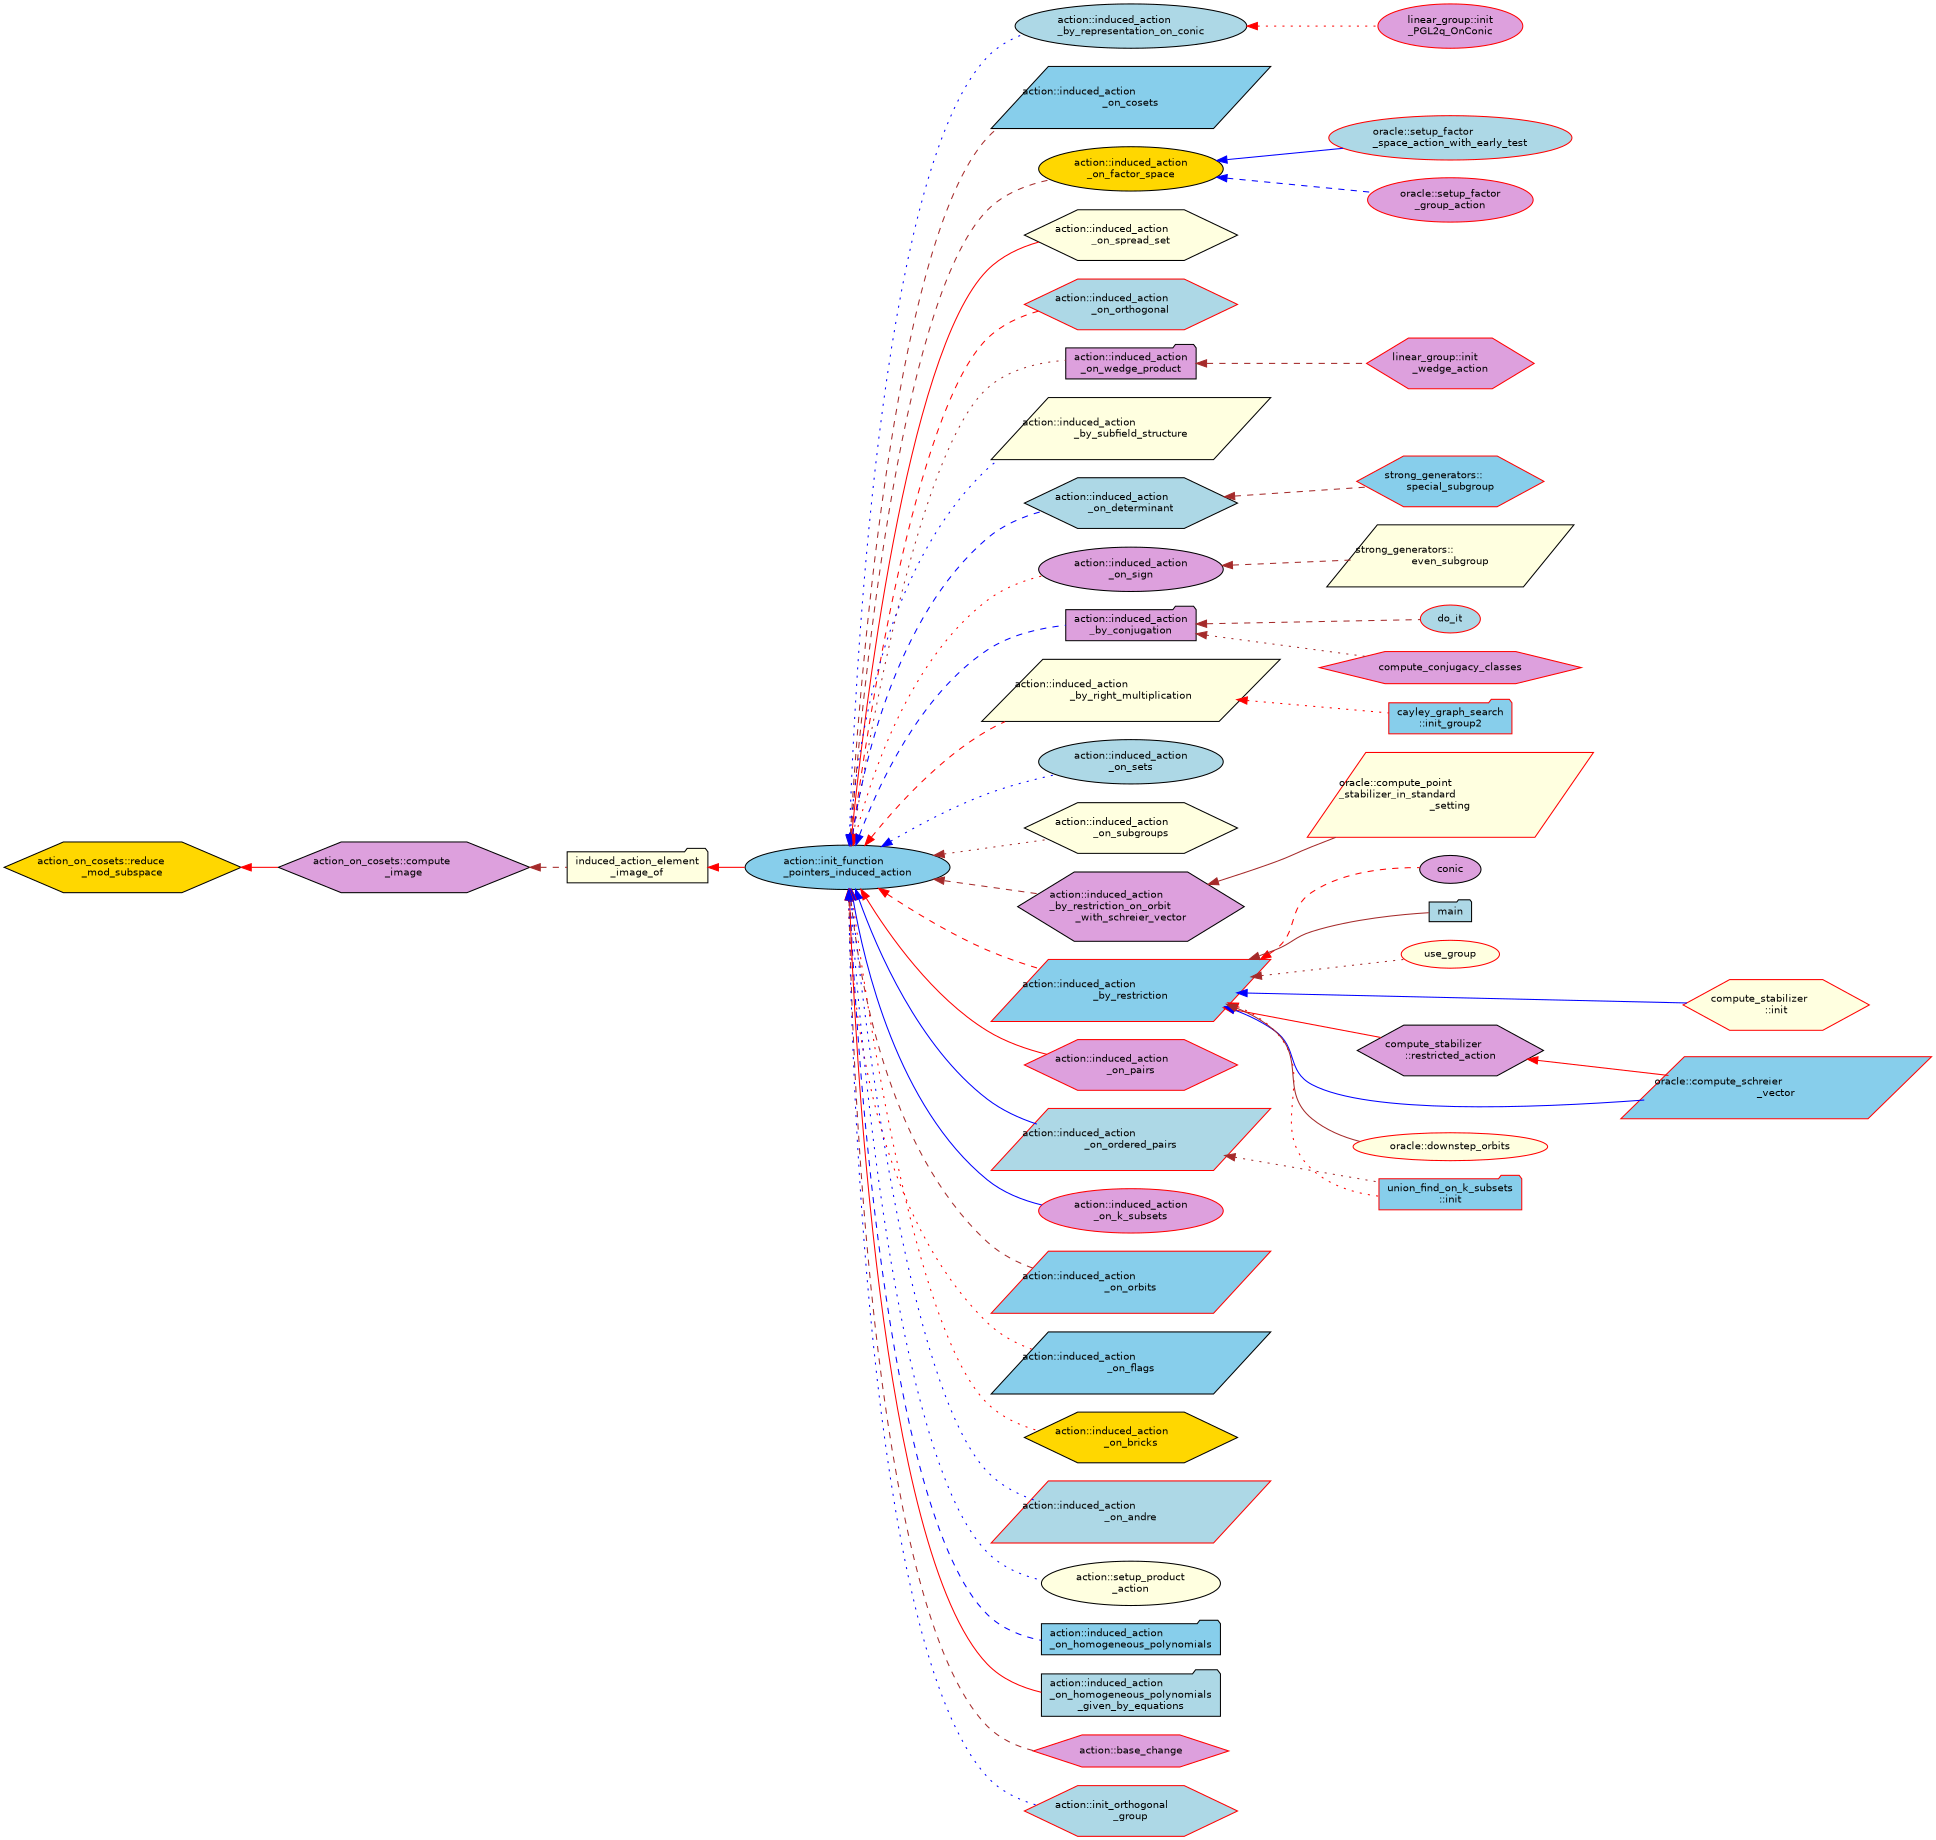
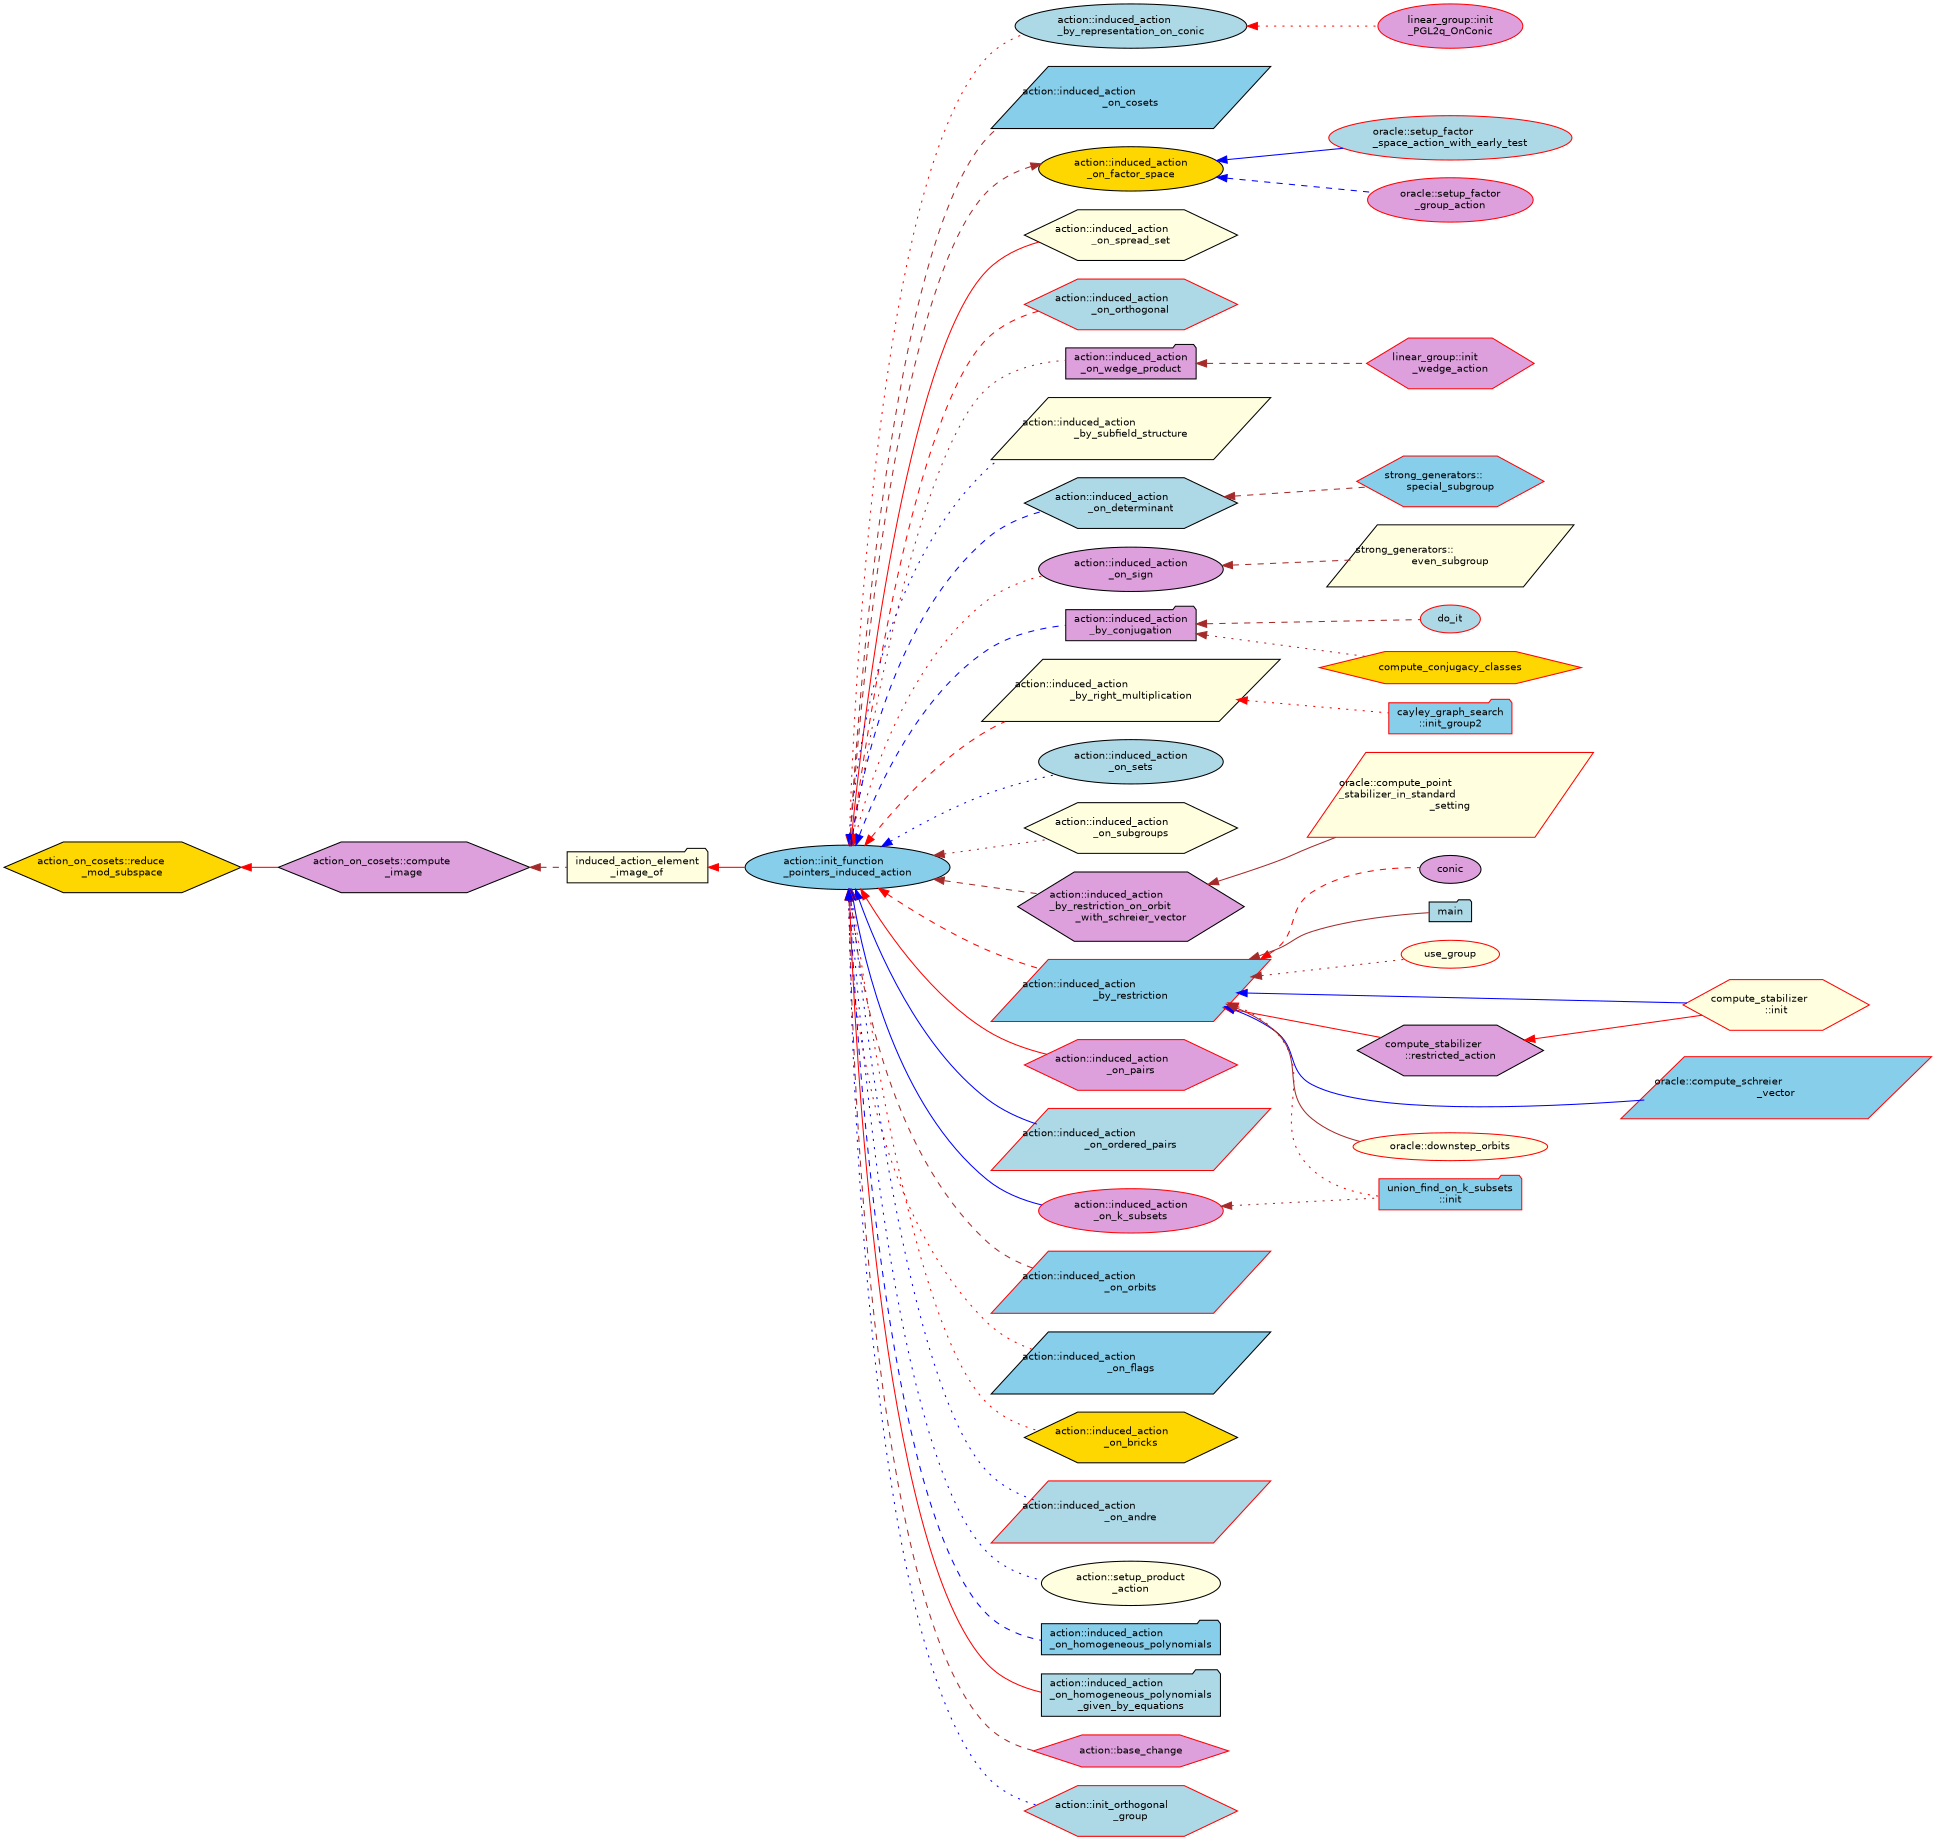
(882, 416) -> (882, 416)
(895, 479) -> (891, 485)
(1450, 668) -> (1450, 668)
(1603, 1068) -> (1619, 1027)
(1303, 1169) -> (1305, 1202)
